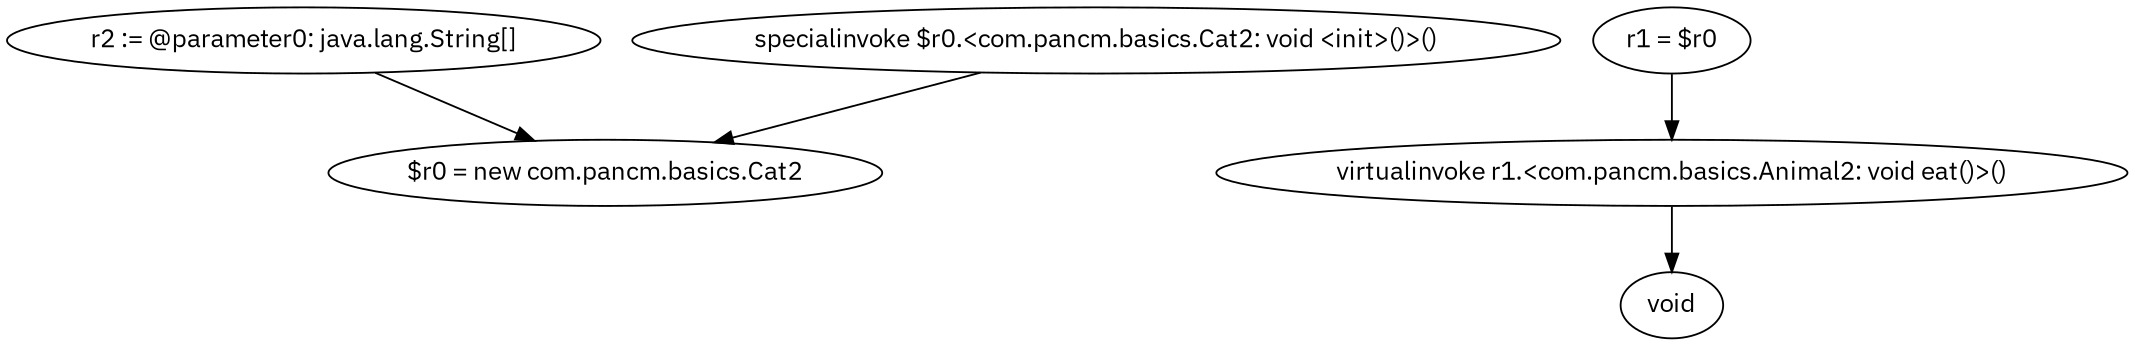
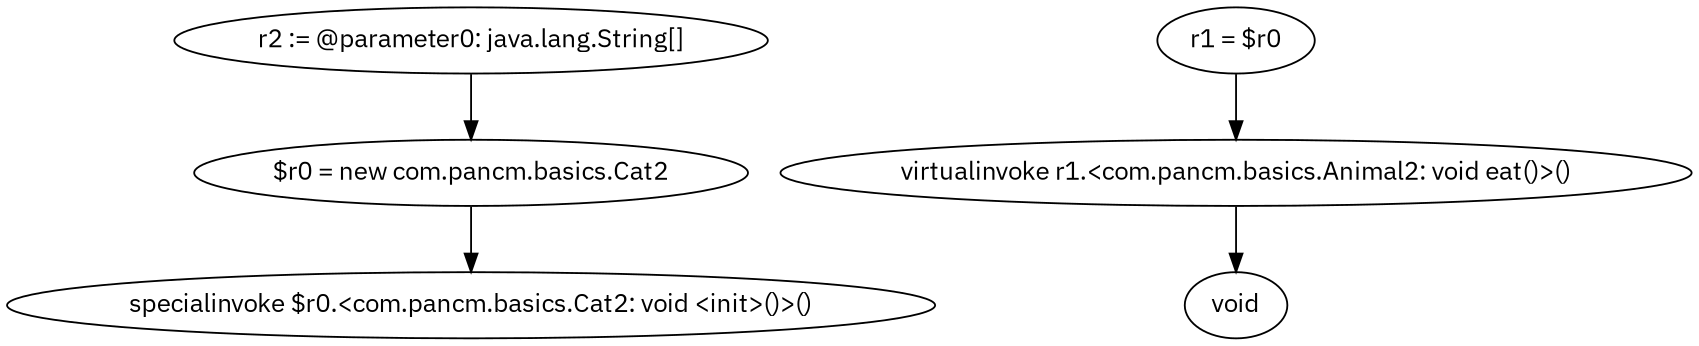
(857, 105) -> (471, 230)
